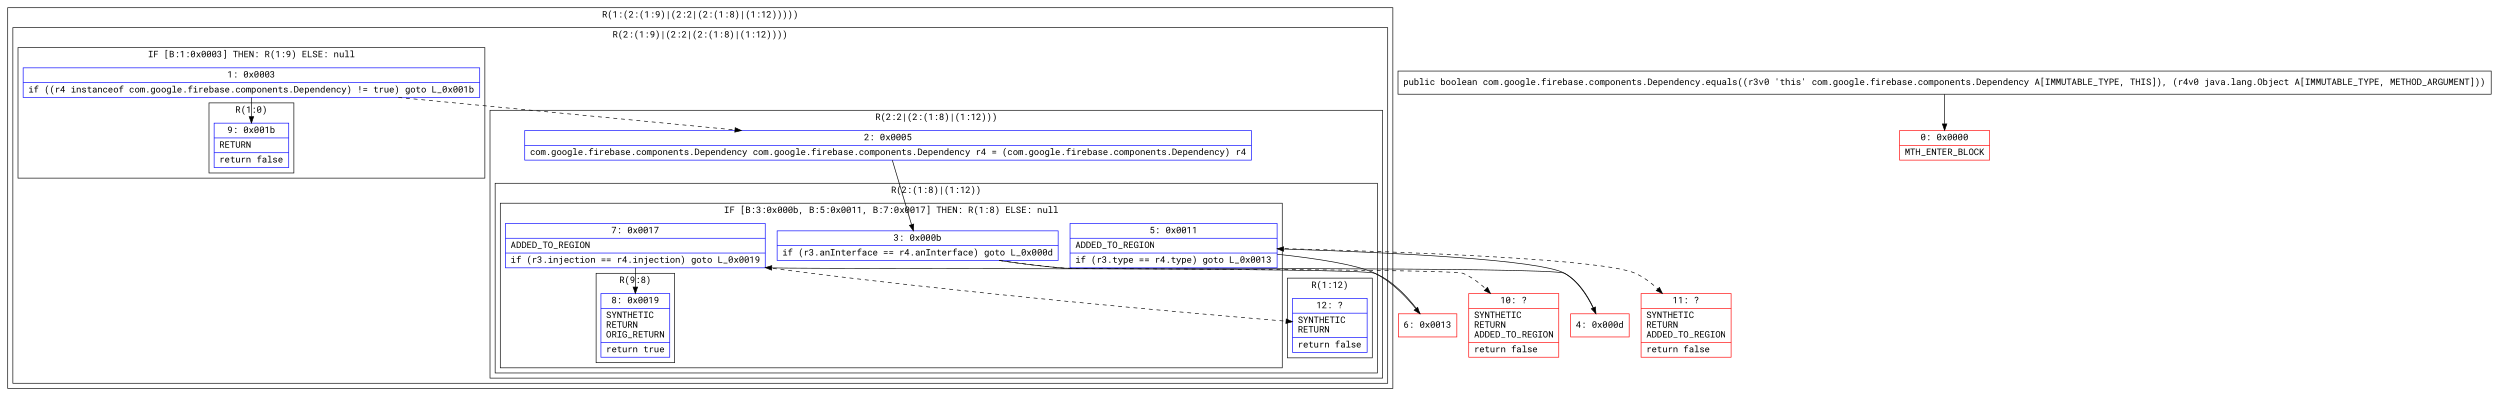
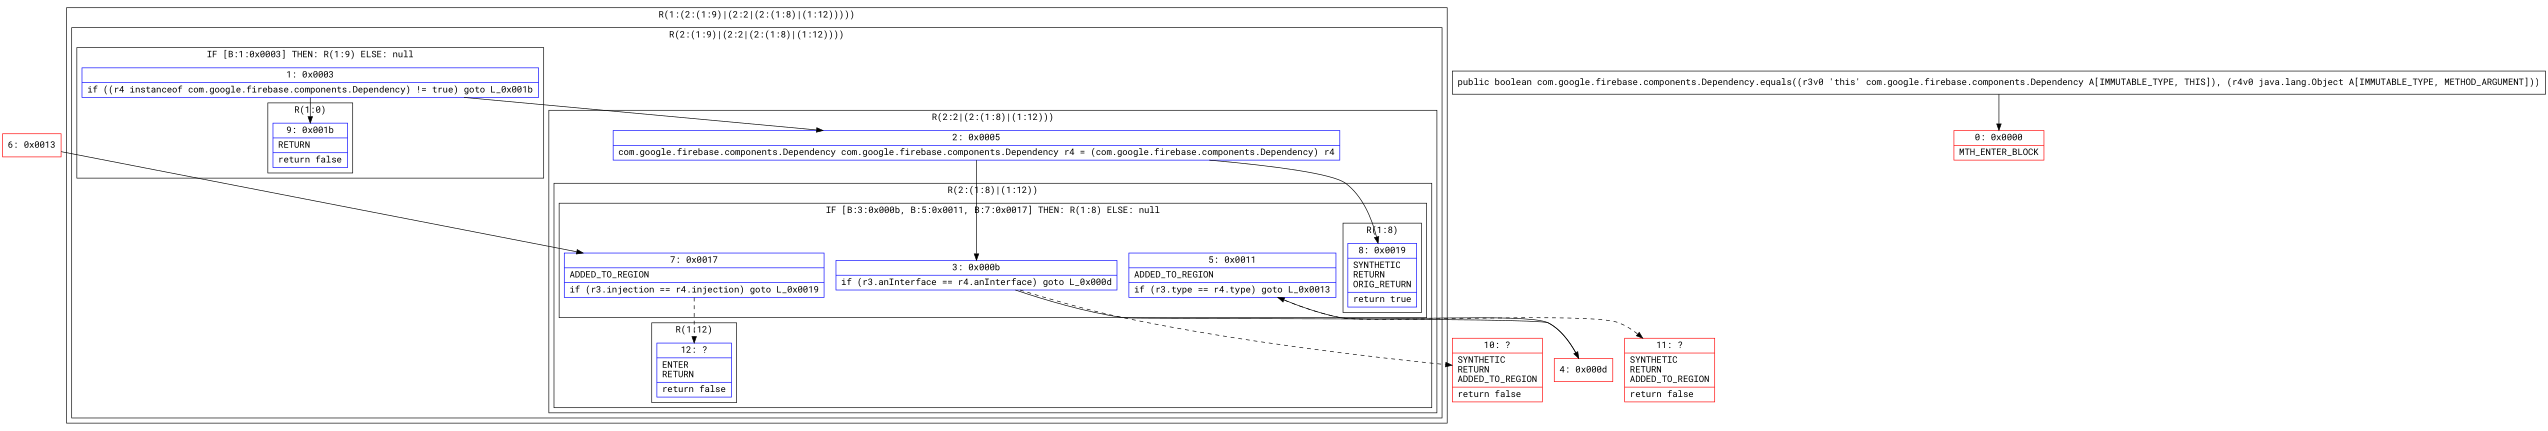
(575, 114) -> (649, 114)
(1346, 264) -> none
(635, 277) -> (1310, 172)
(635, 281) -> (1382, 231)
(1322, 320) -> (676, 365)
